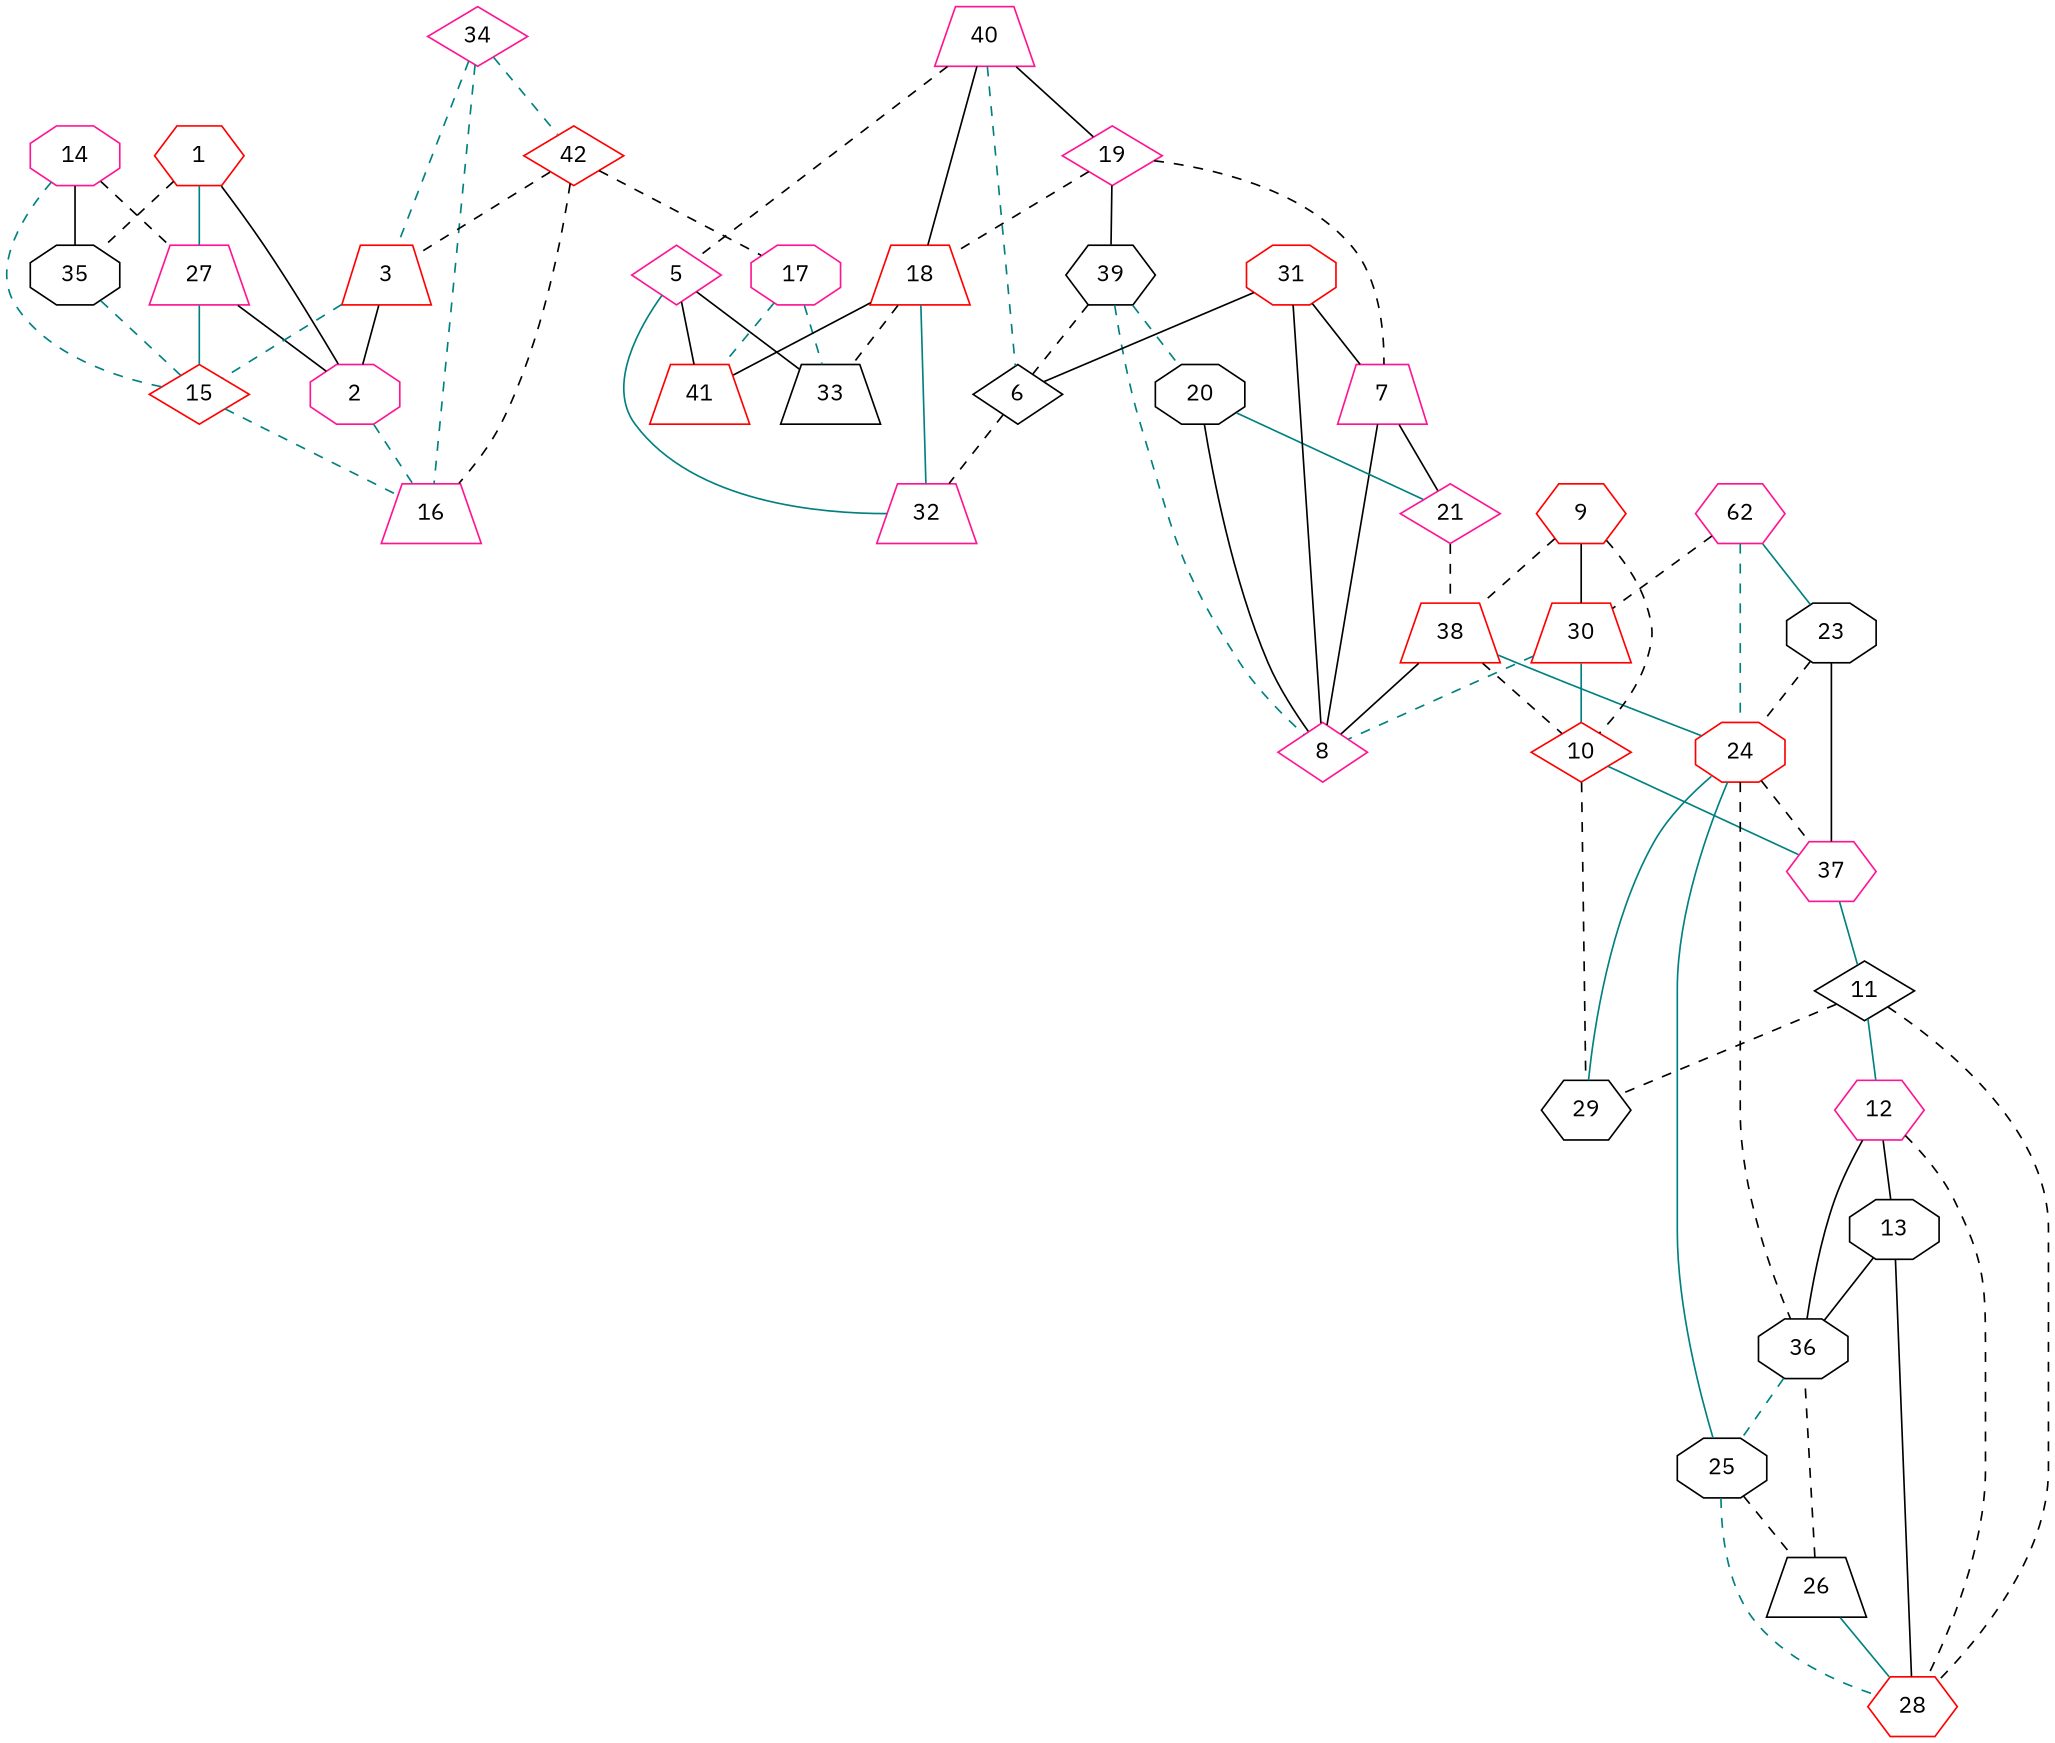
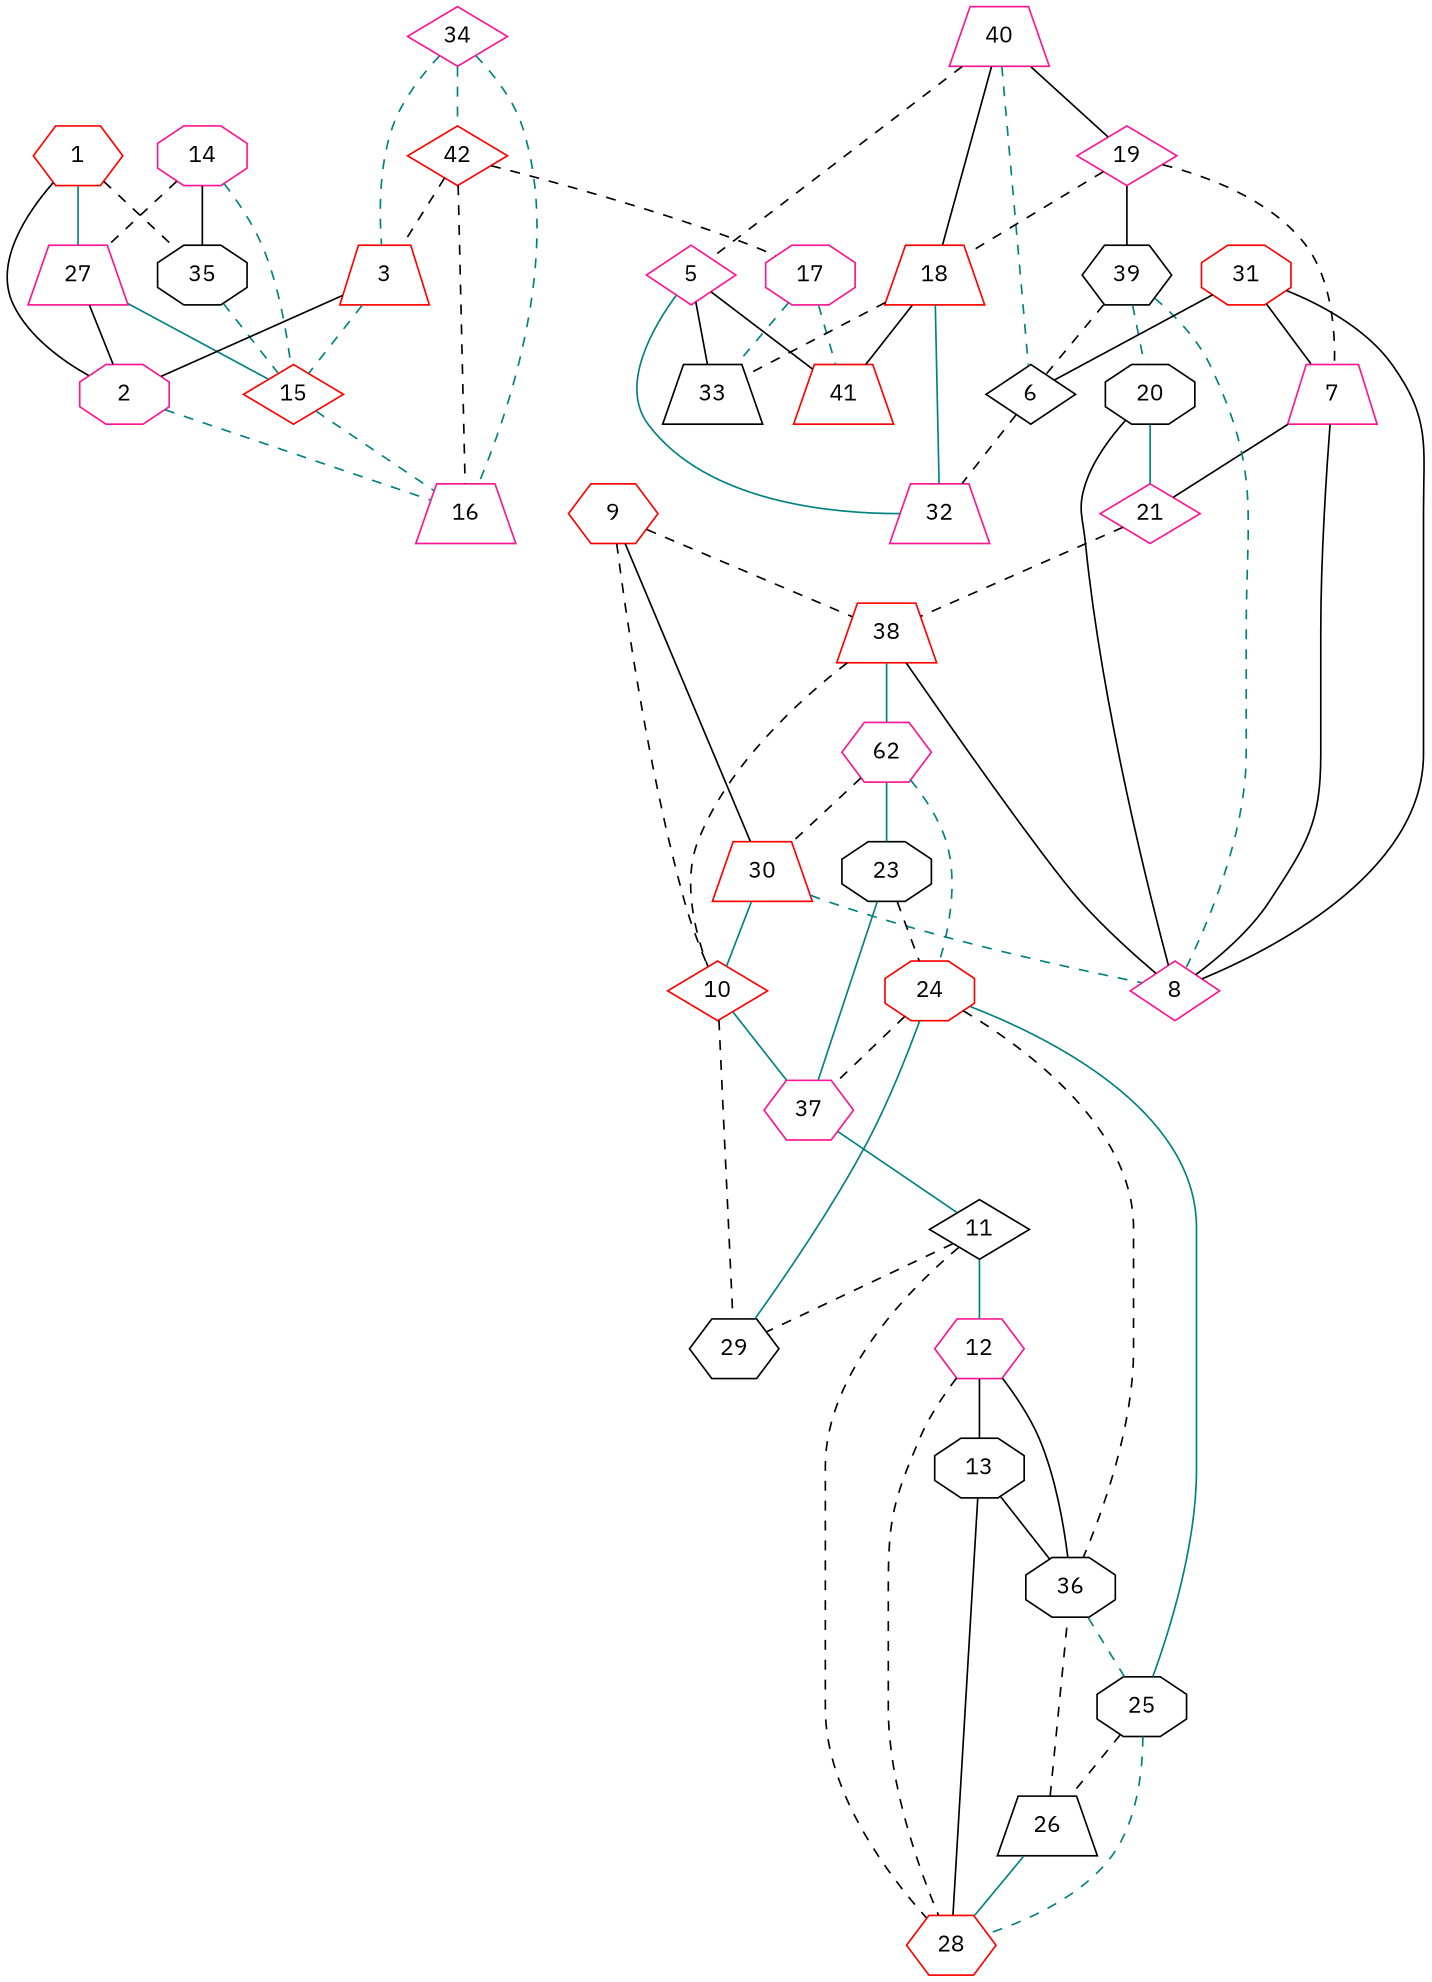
(1599, 696) -> (887, 693)
(1831, 752) -> (848, 991)
